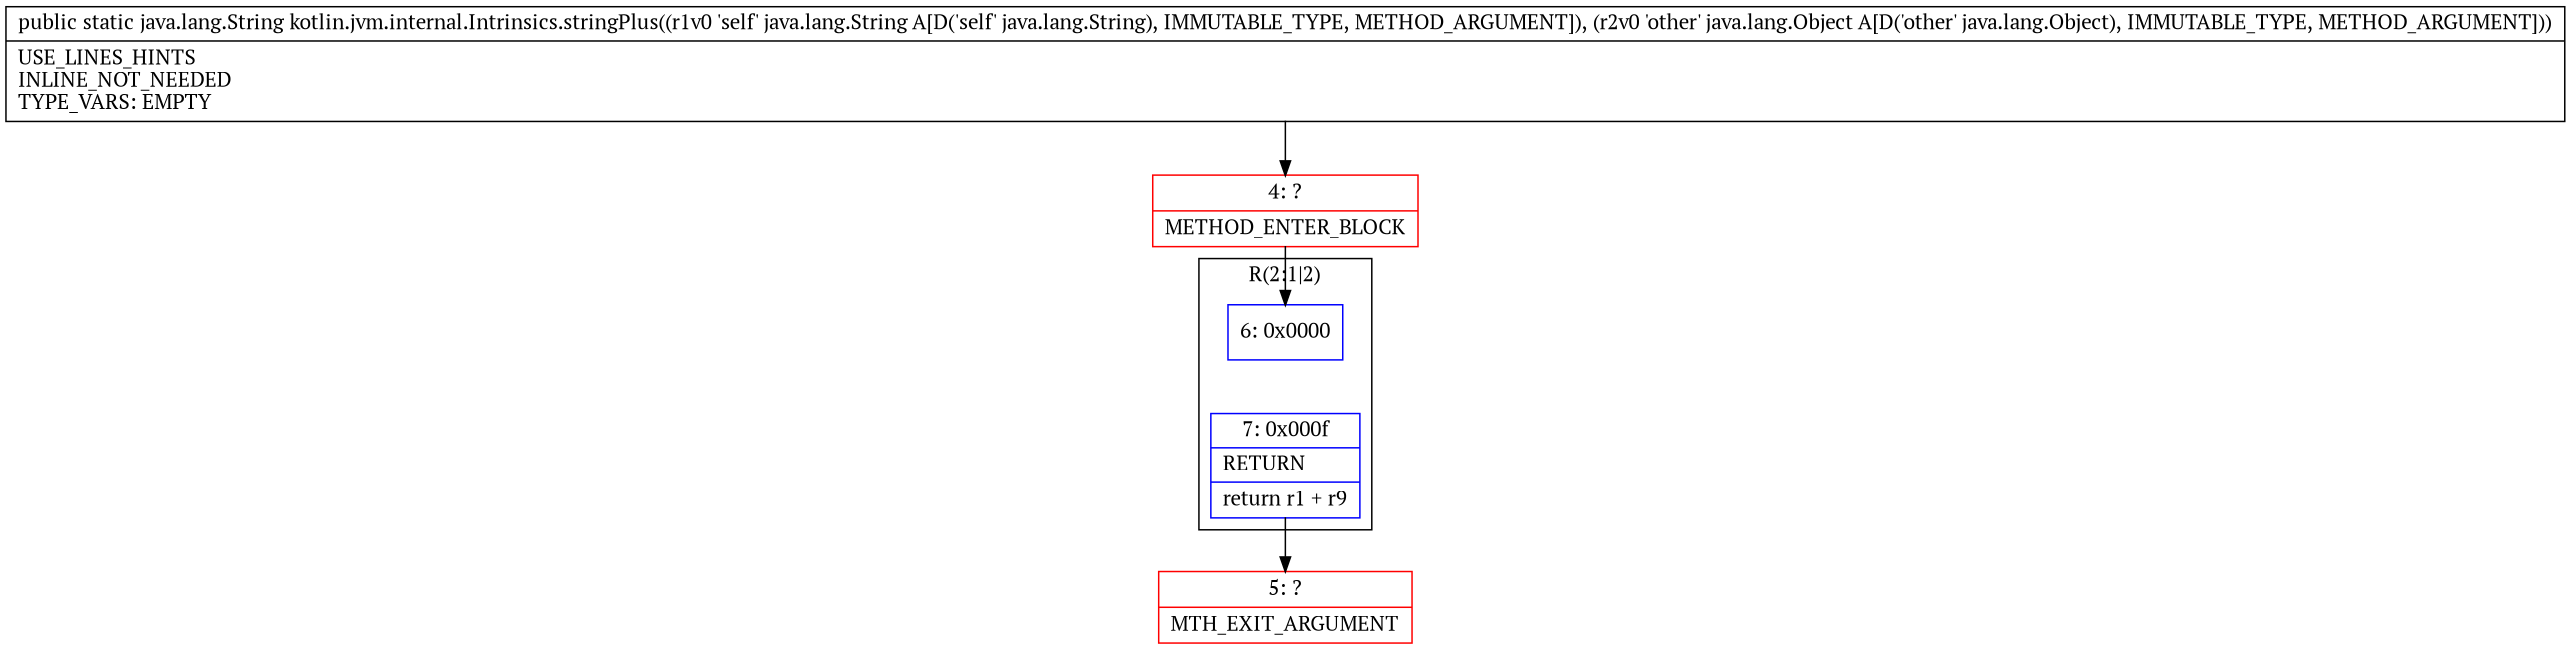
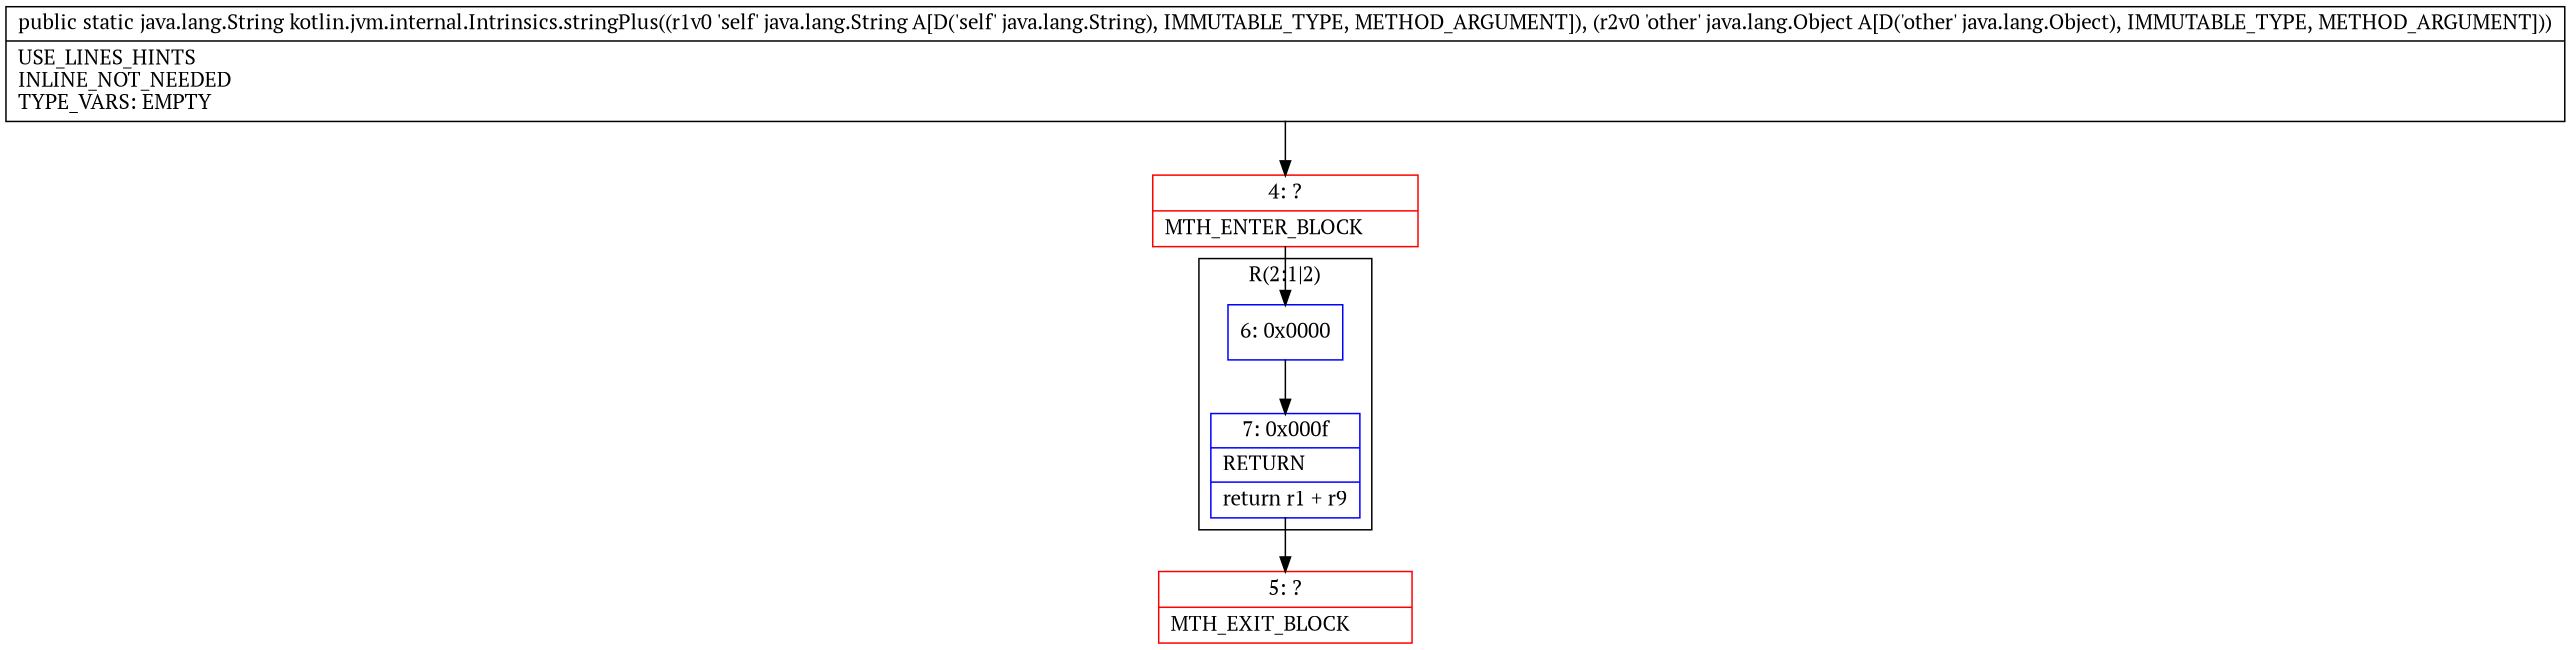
(1285, 228) -> (1264, 228)
none -> (1285, 379)
(1285, 624) -> (1261, 624)
